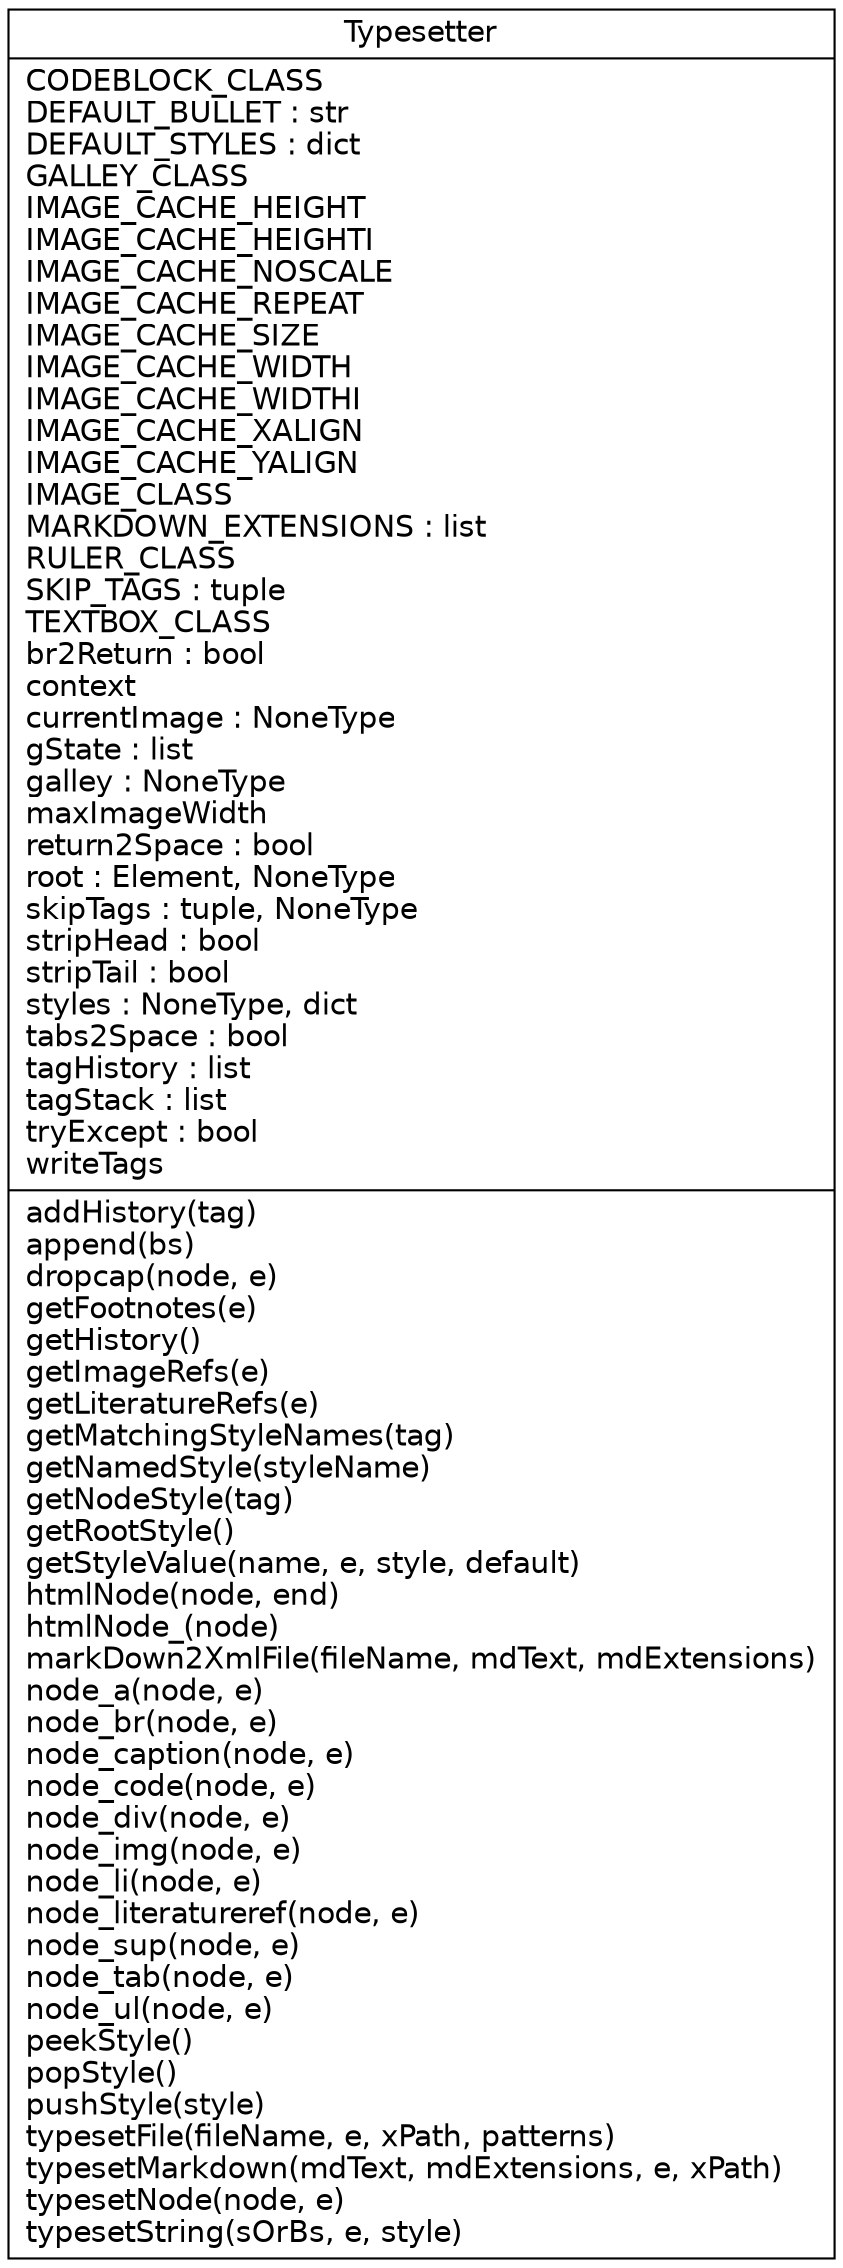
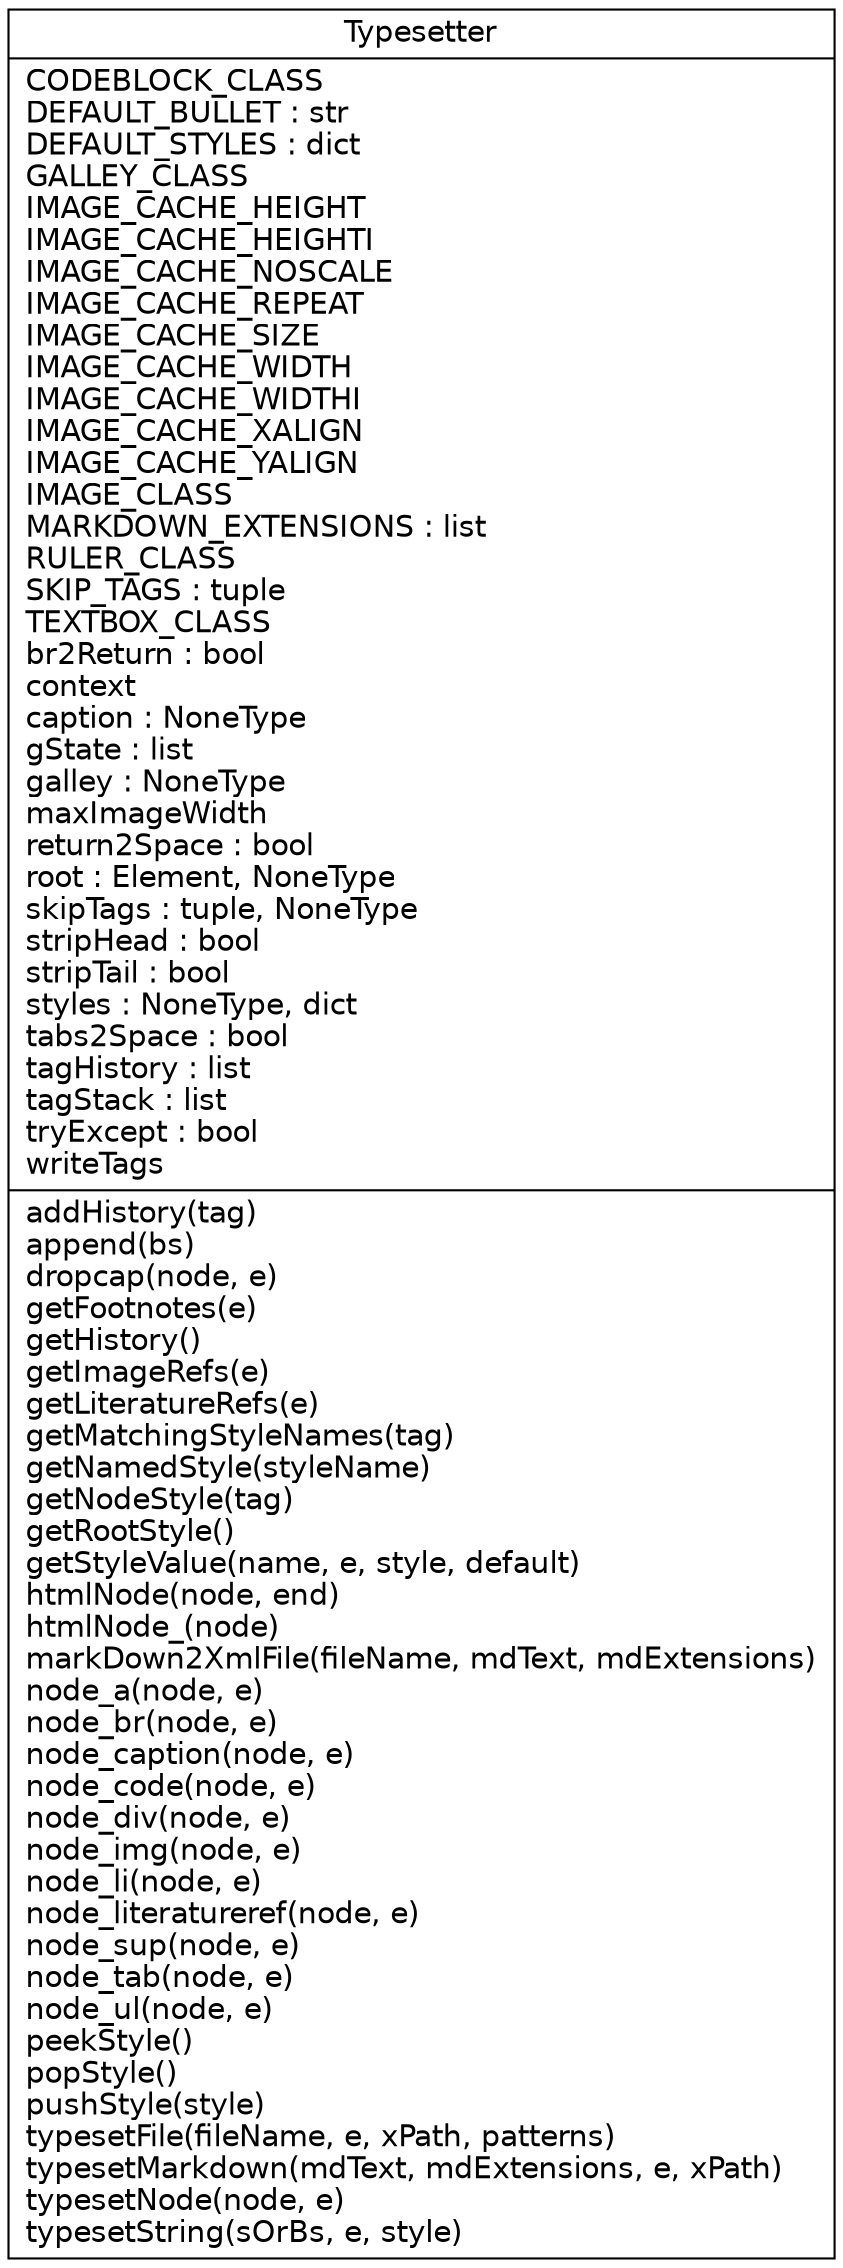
(211, 719) -> (167, 719)
